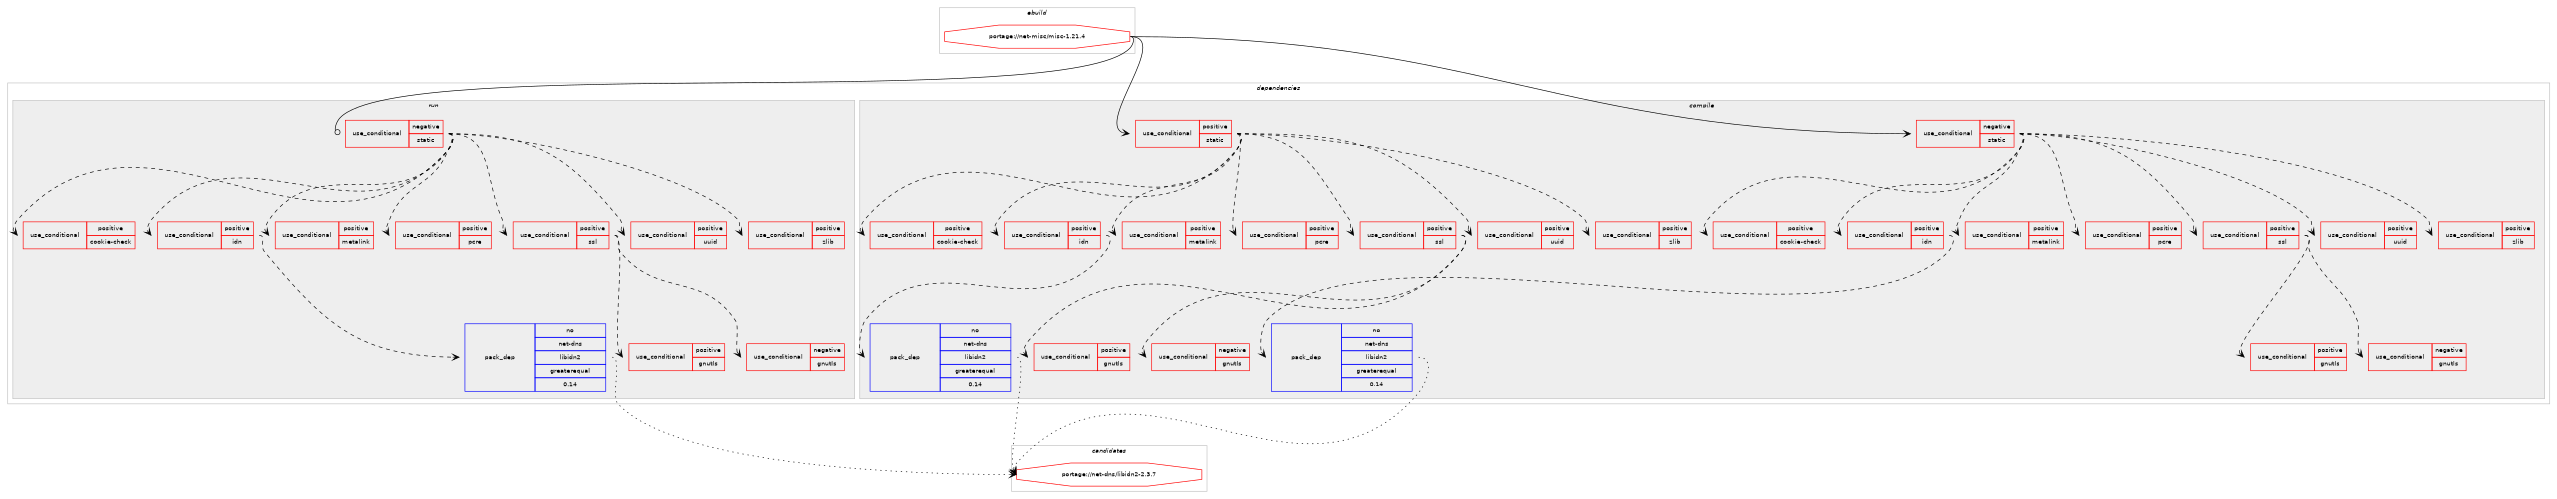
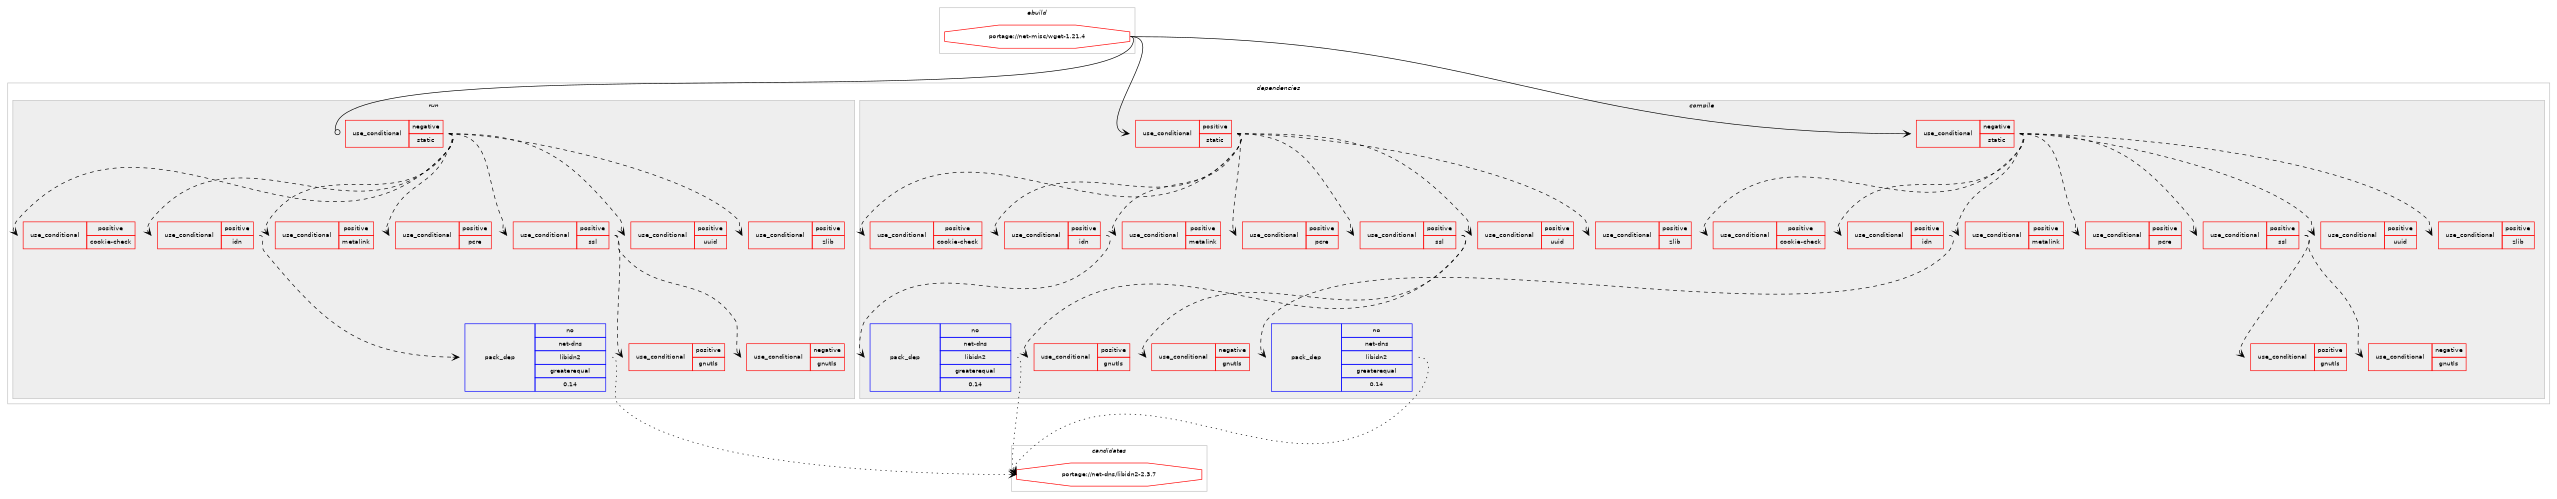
(1037, 37) -> (1037, 37)
